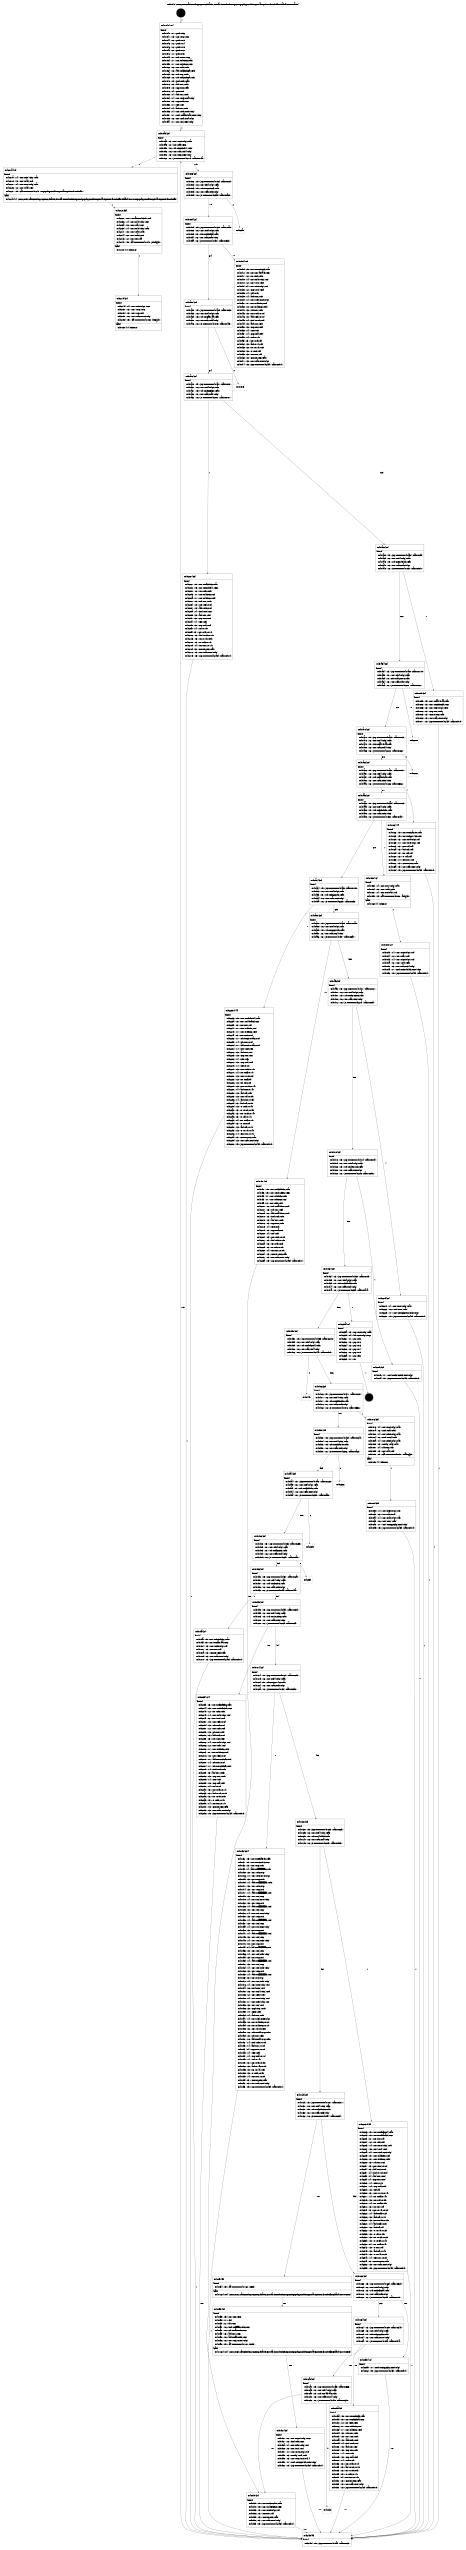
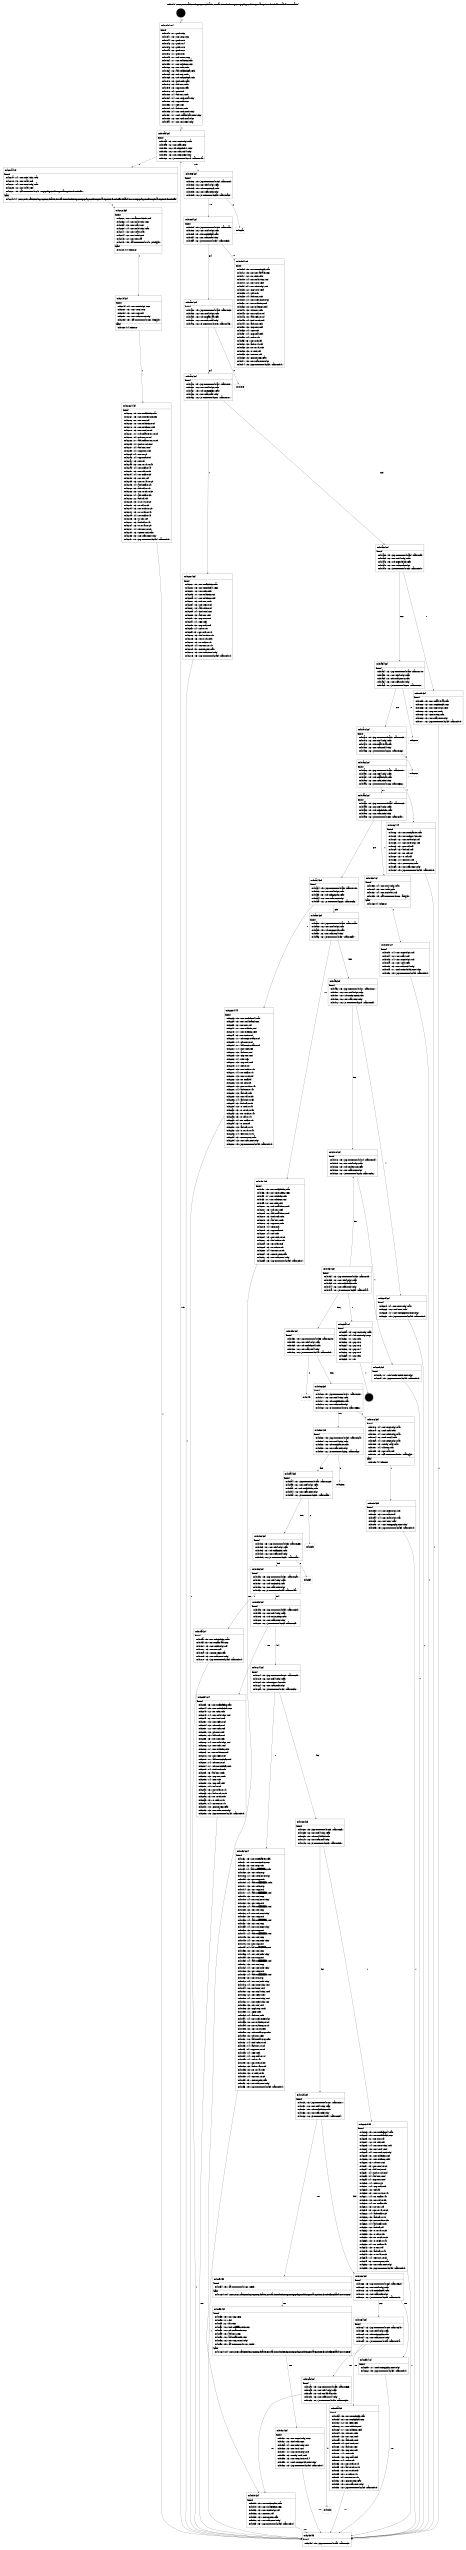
none -> (147, 473)
(381, 756) -> none
(343, 1221) -> (353, 1222)
